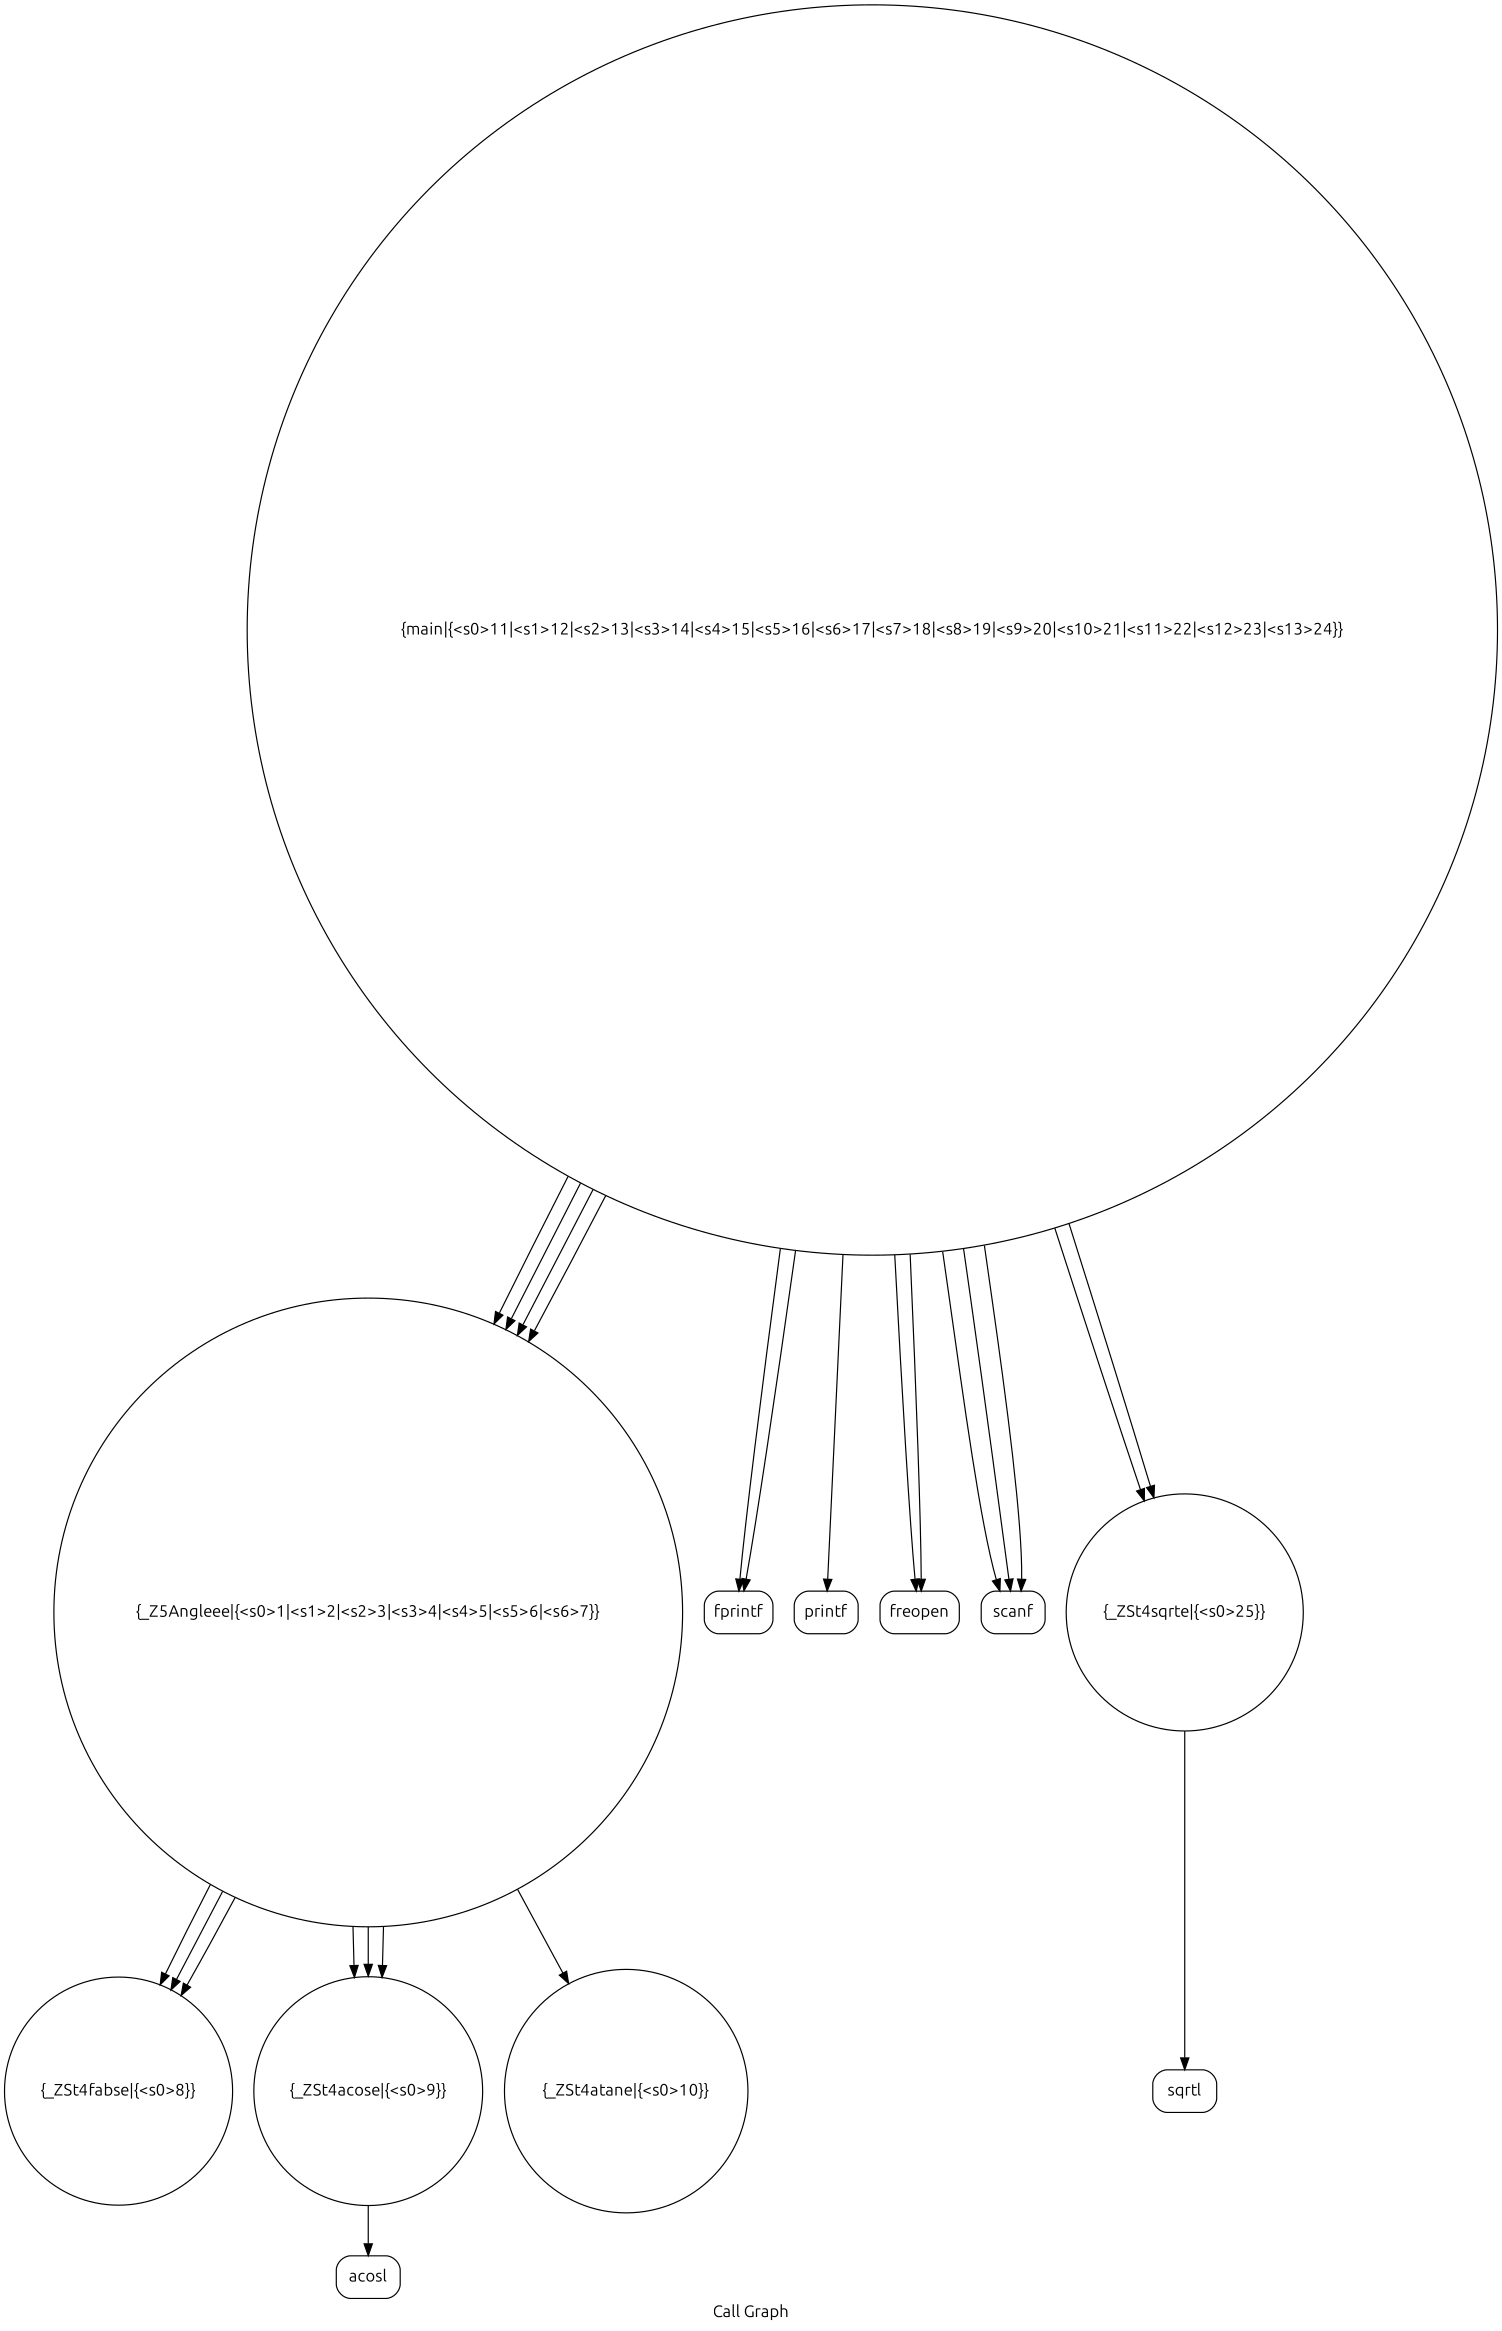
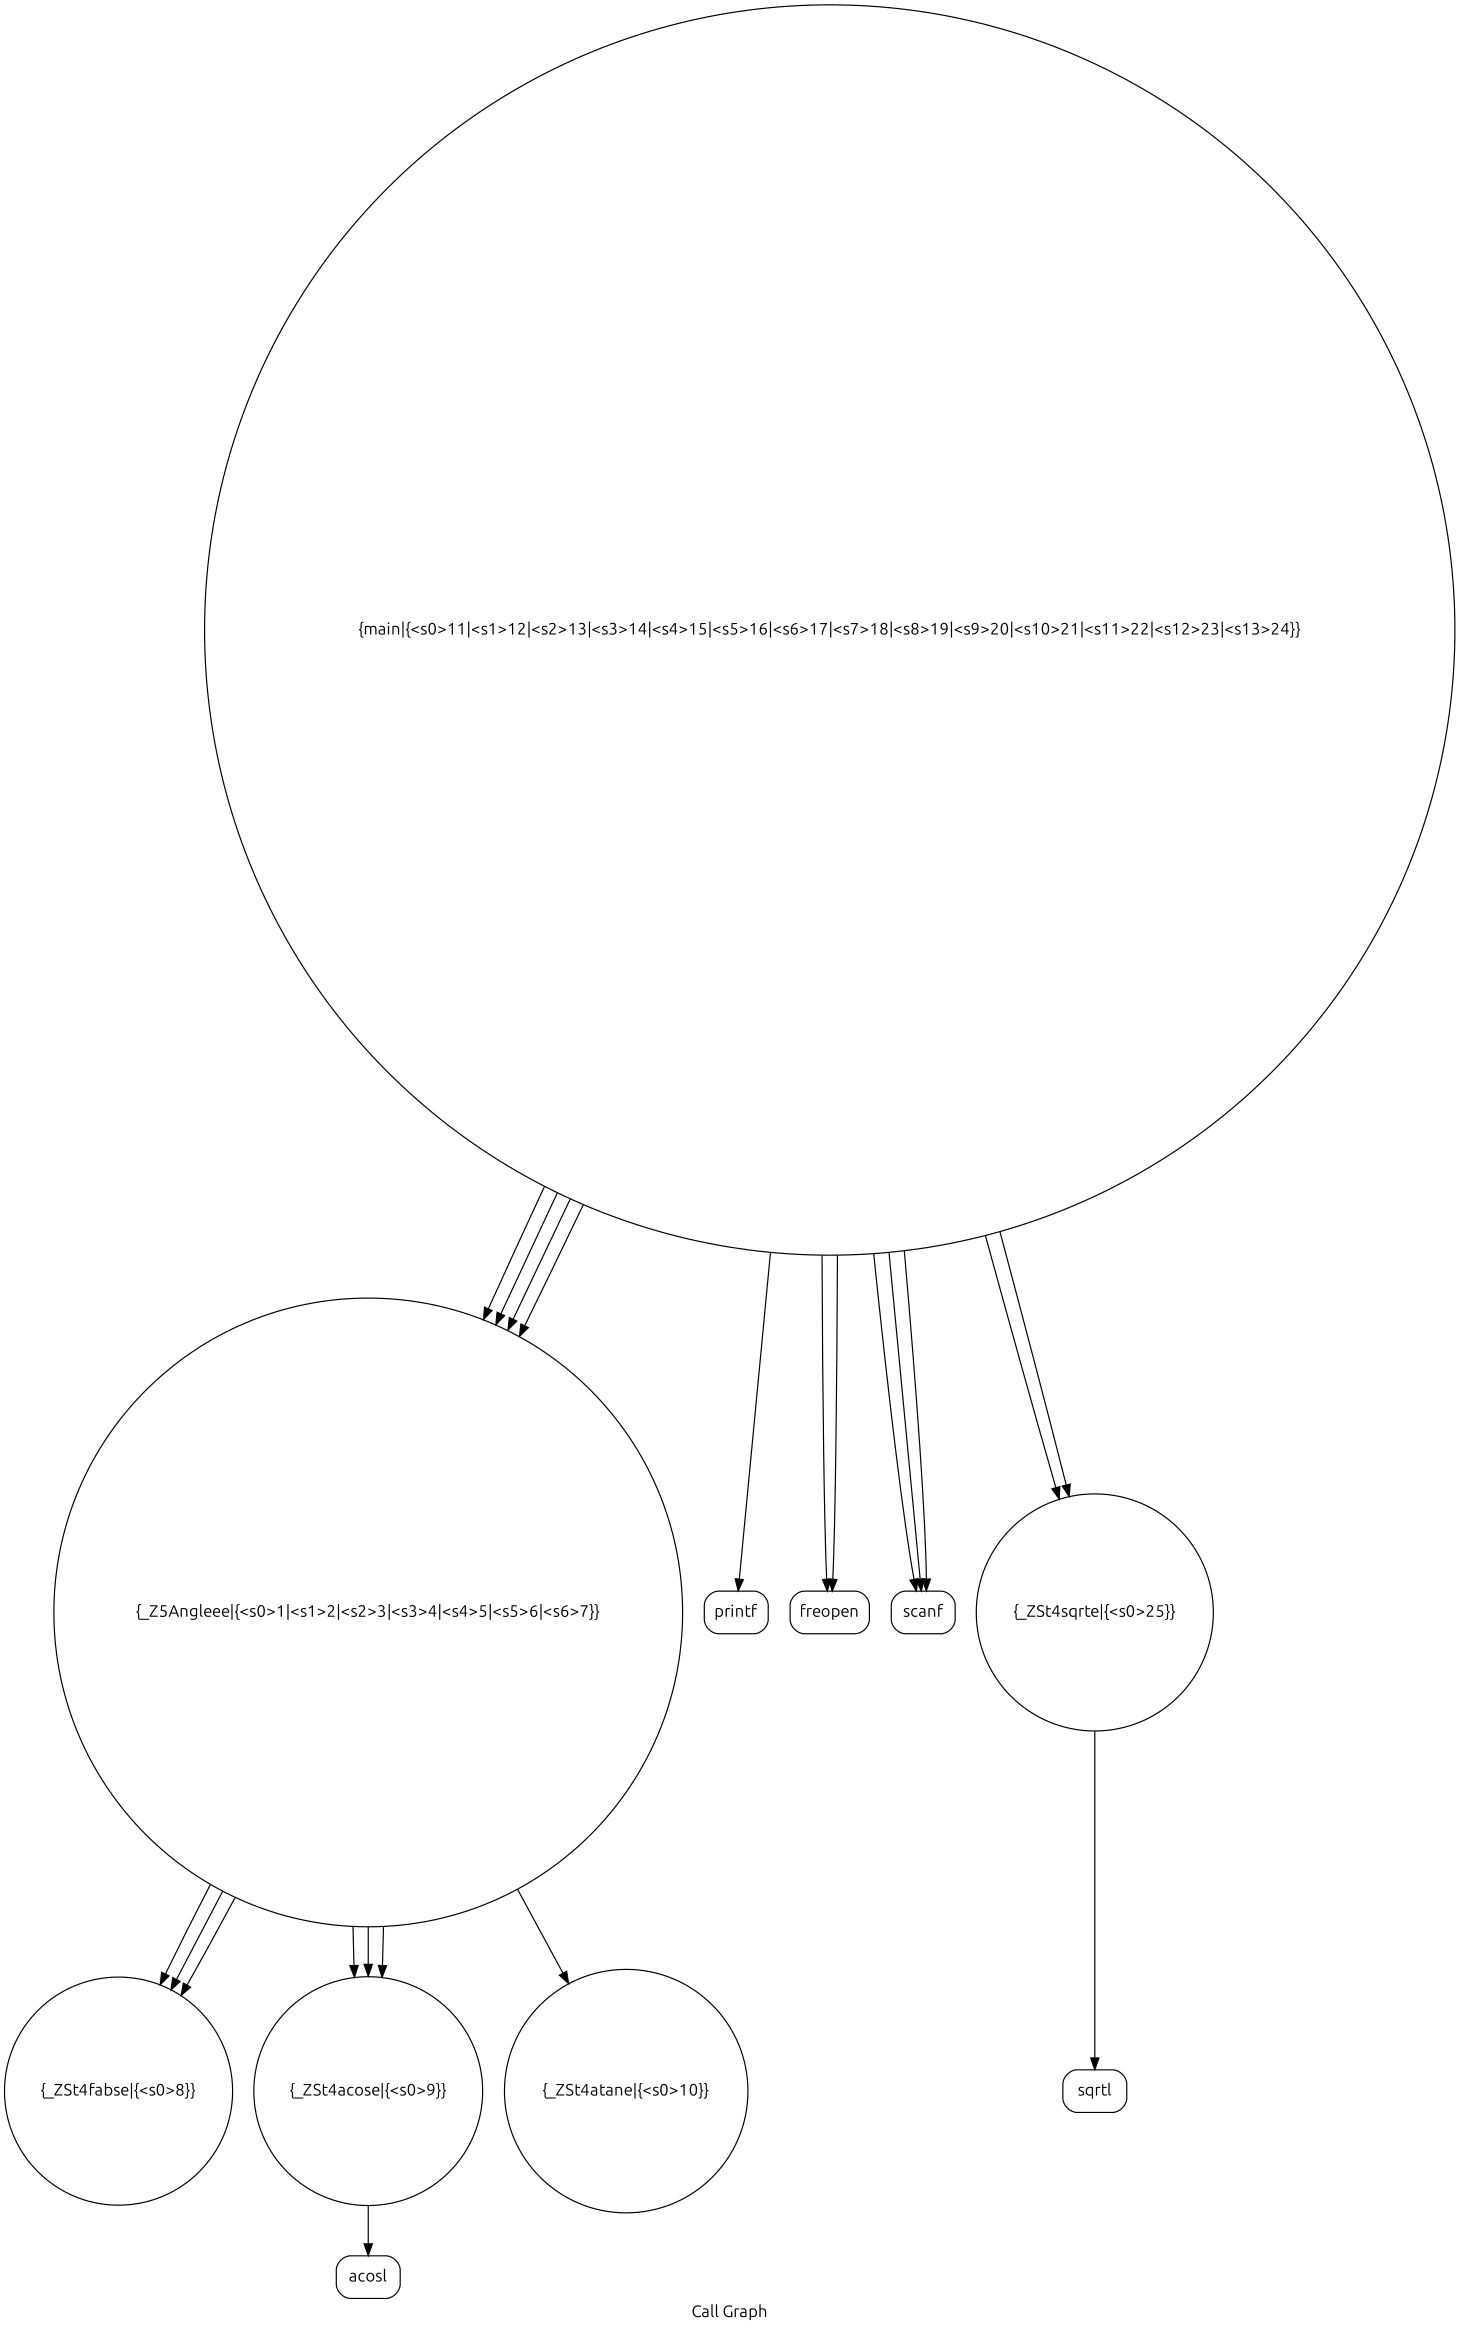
(739, 1612) -> none
